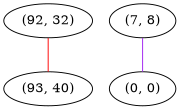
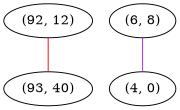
(48, 21) -> (48, 21)
(143, 21) -> (143, 21)
(143, 89) -> (143, 89)
